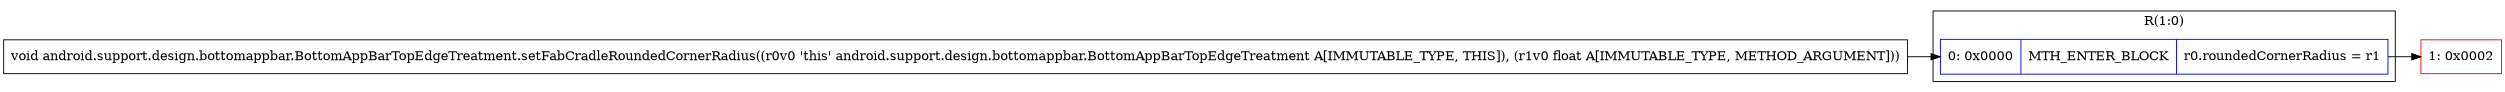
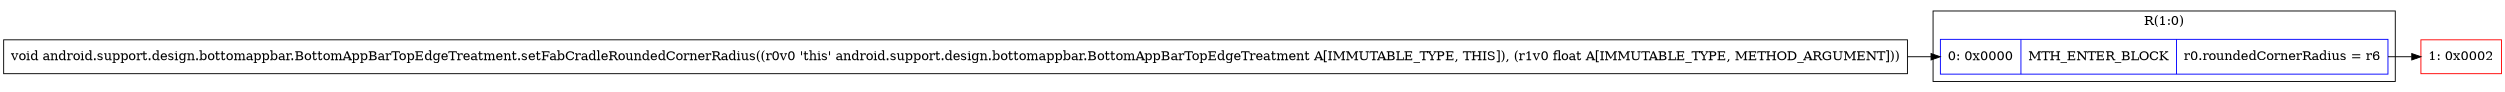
(2282, 56) -> (2282, 56)
